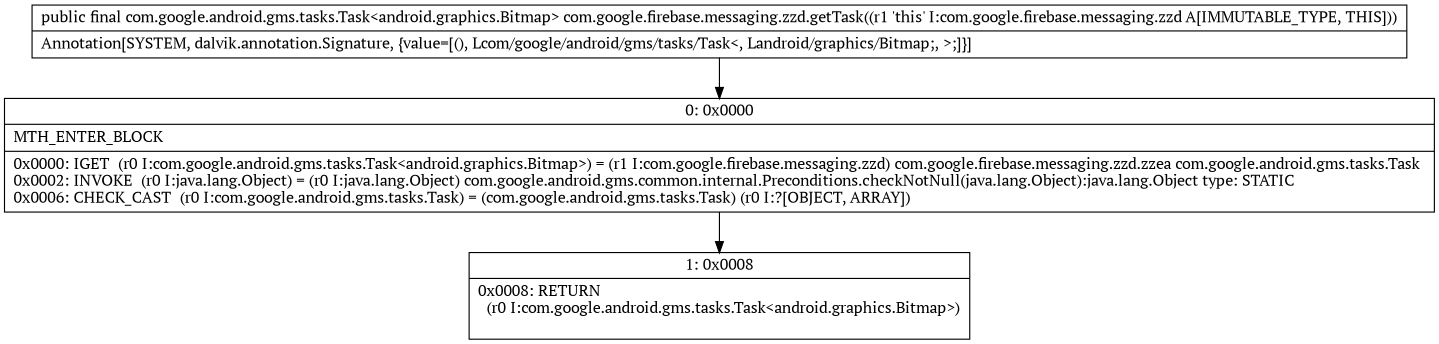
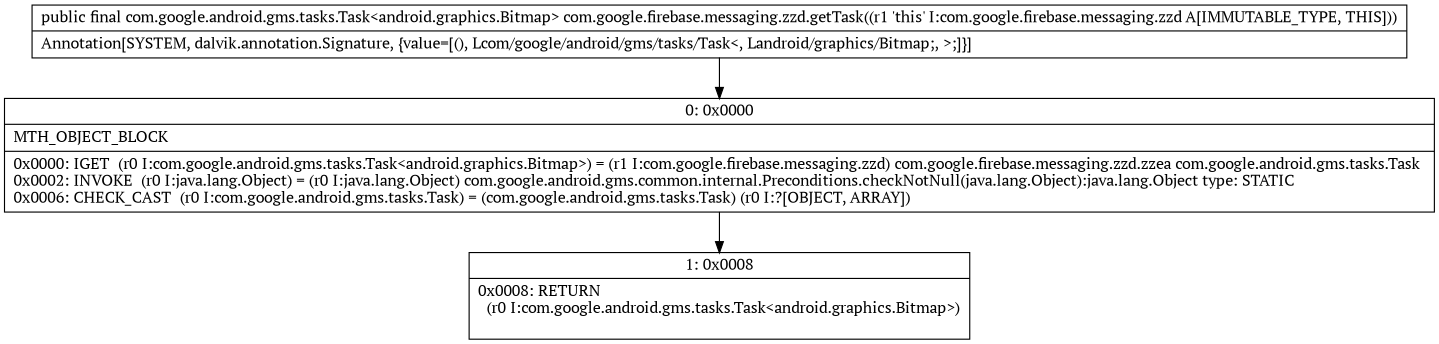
(88, 137) -> (91, 137)
